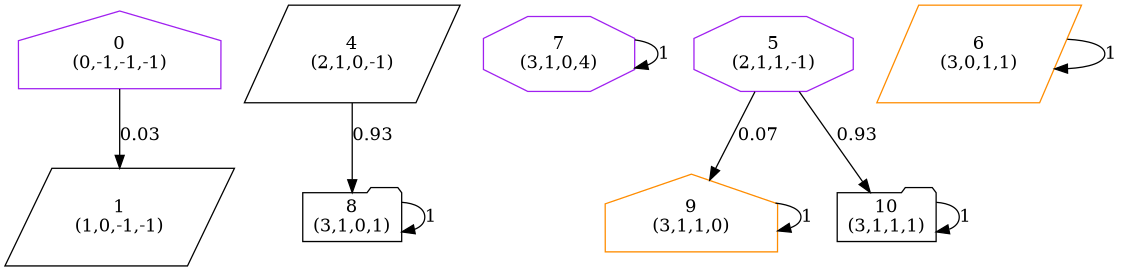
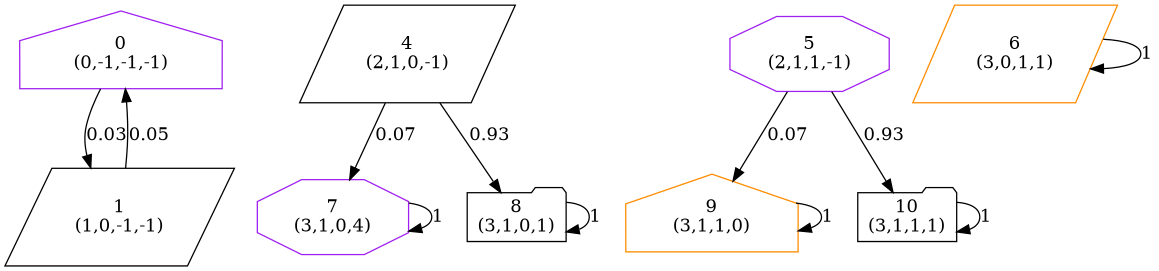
none -> (128, 135)
none -> (370, 136)
